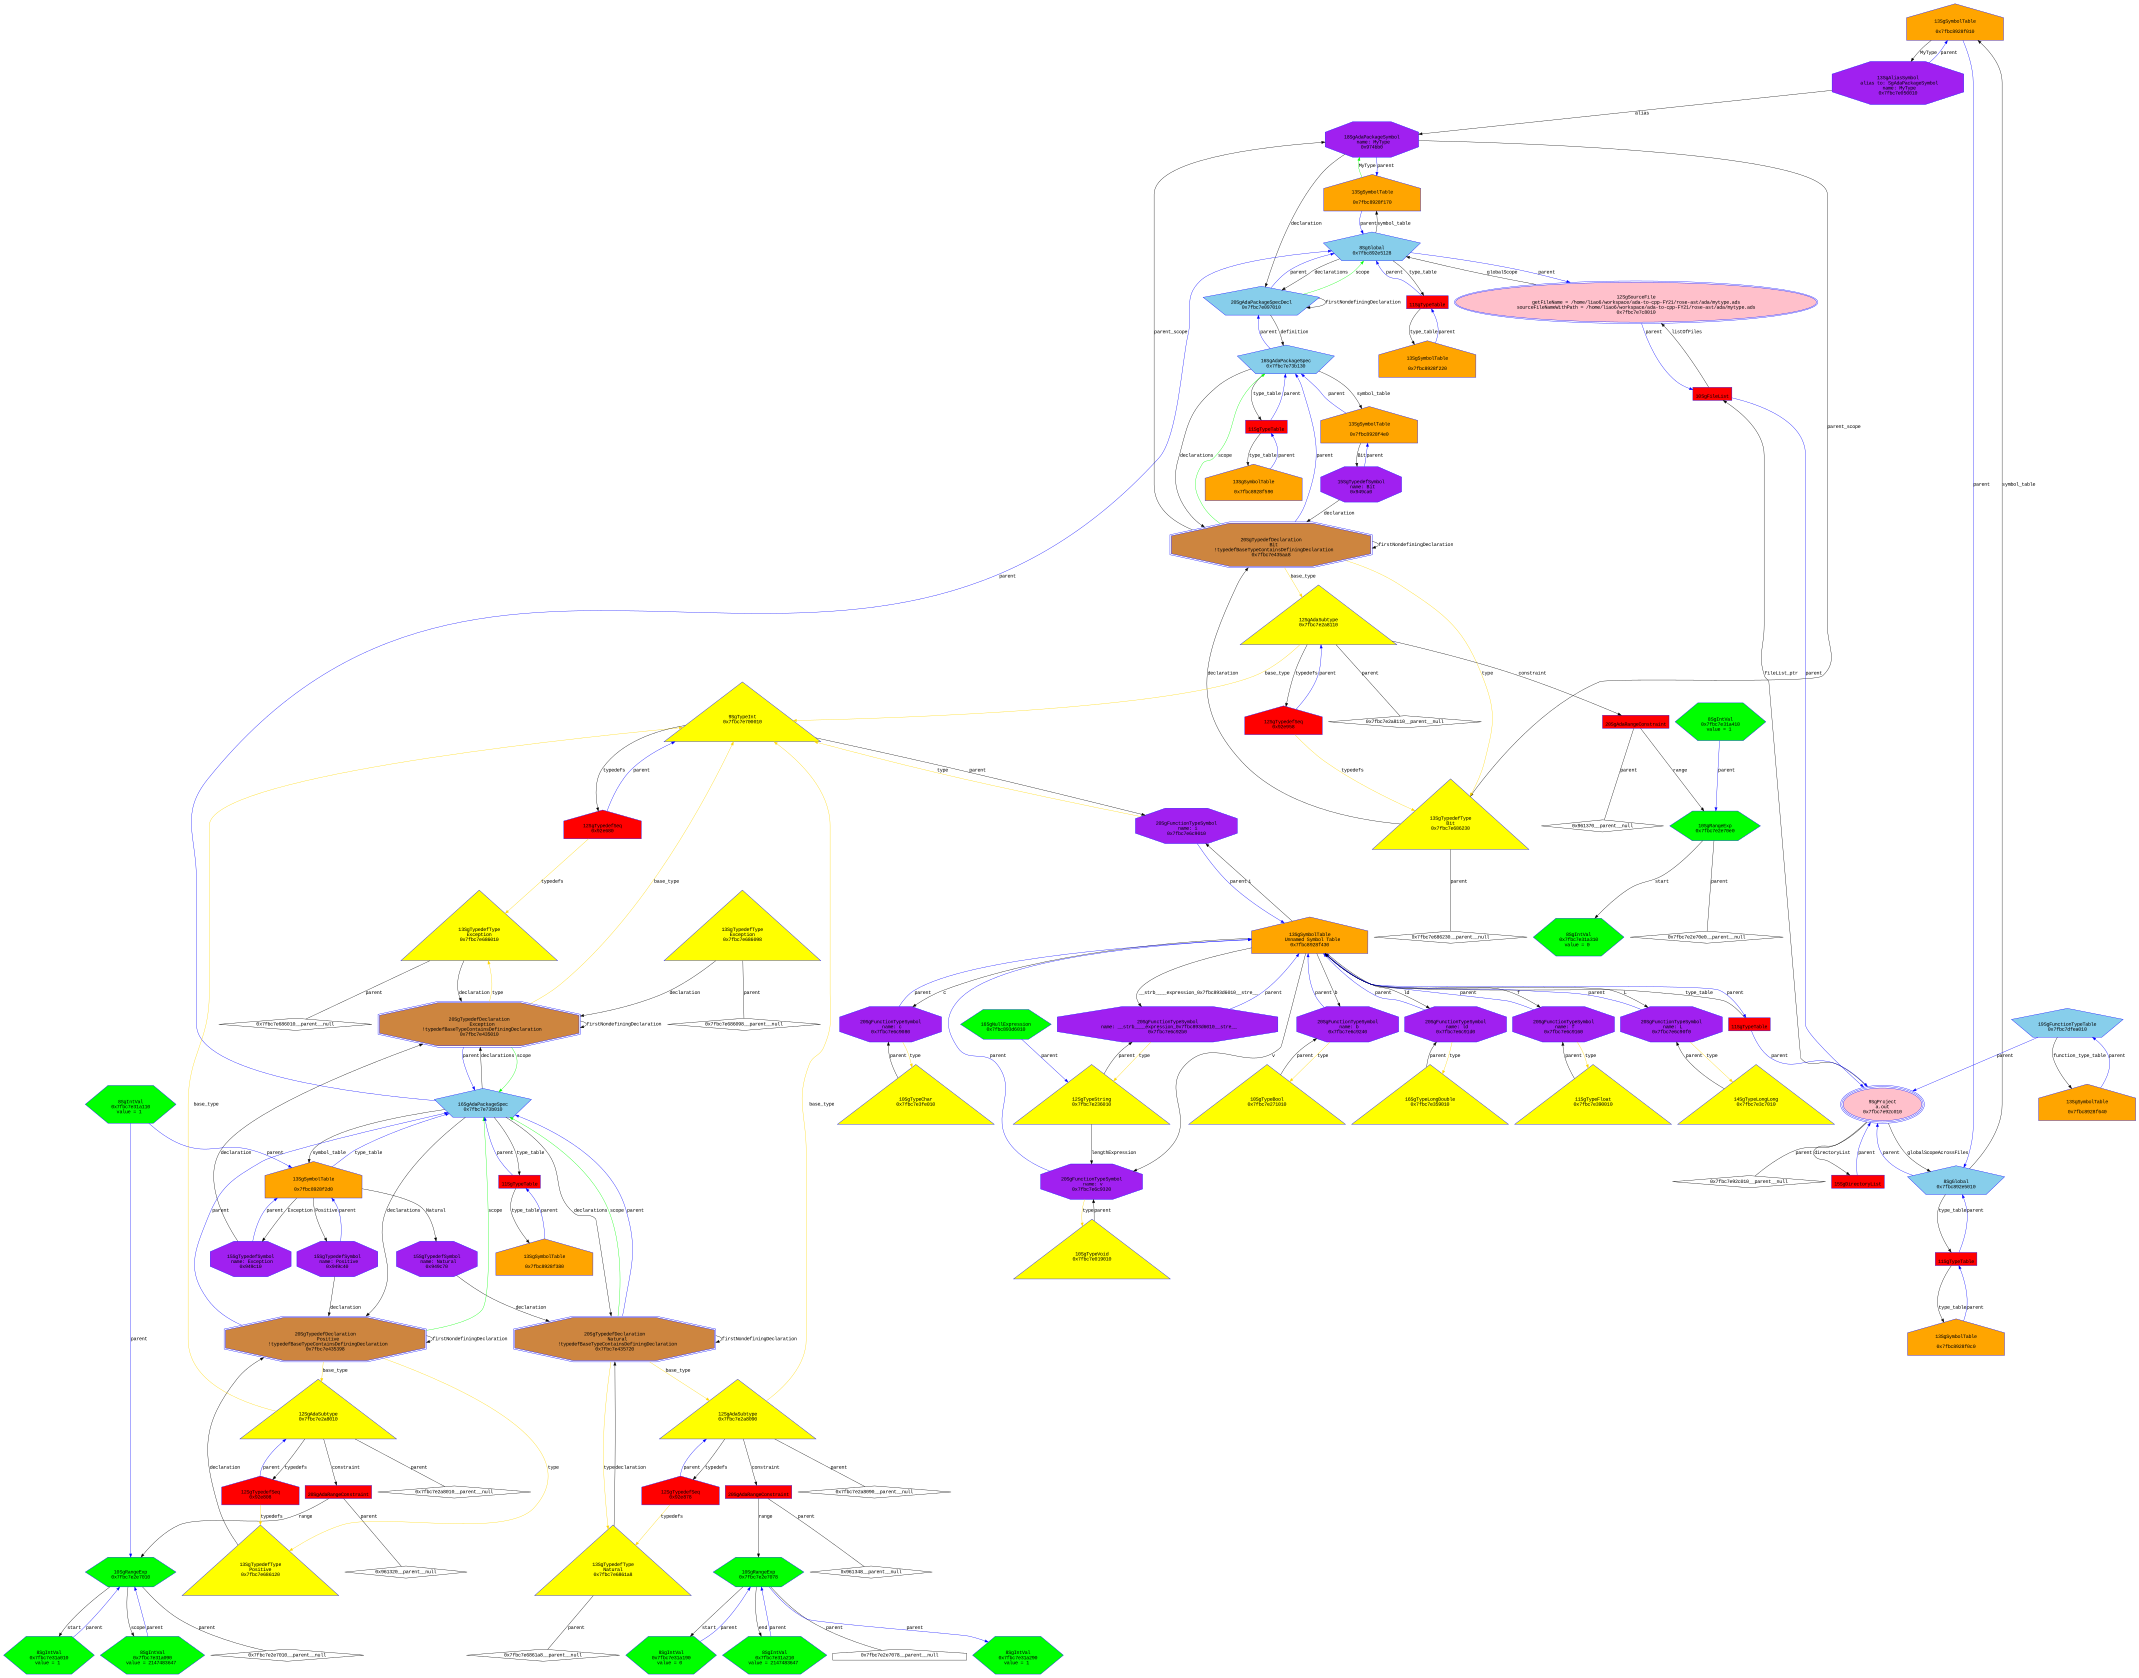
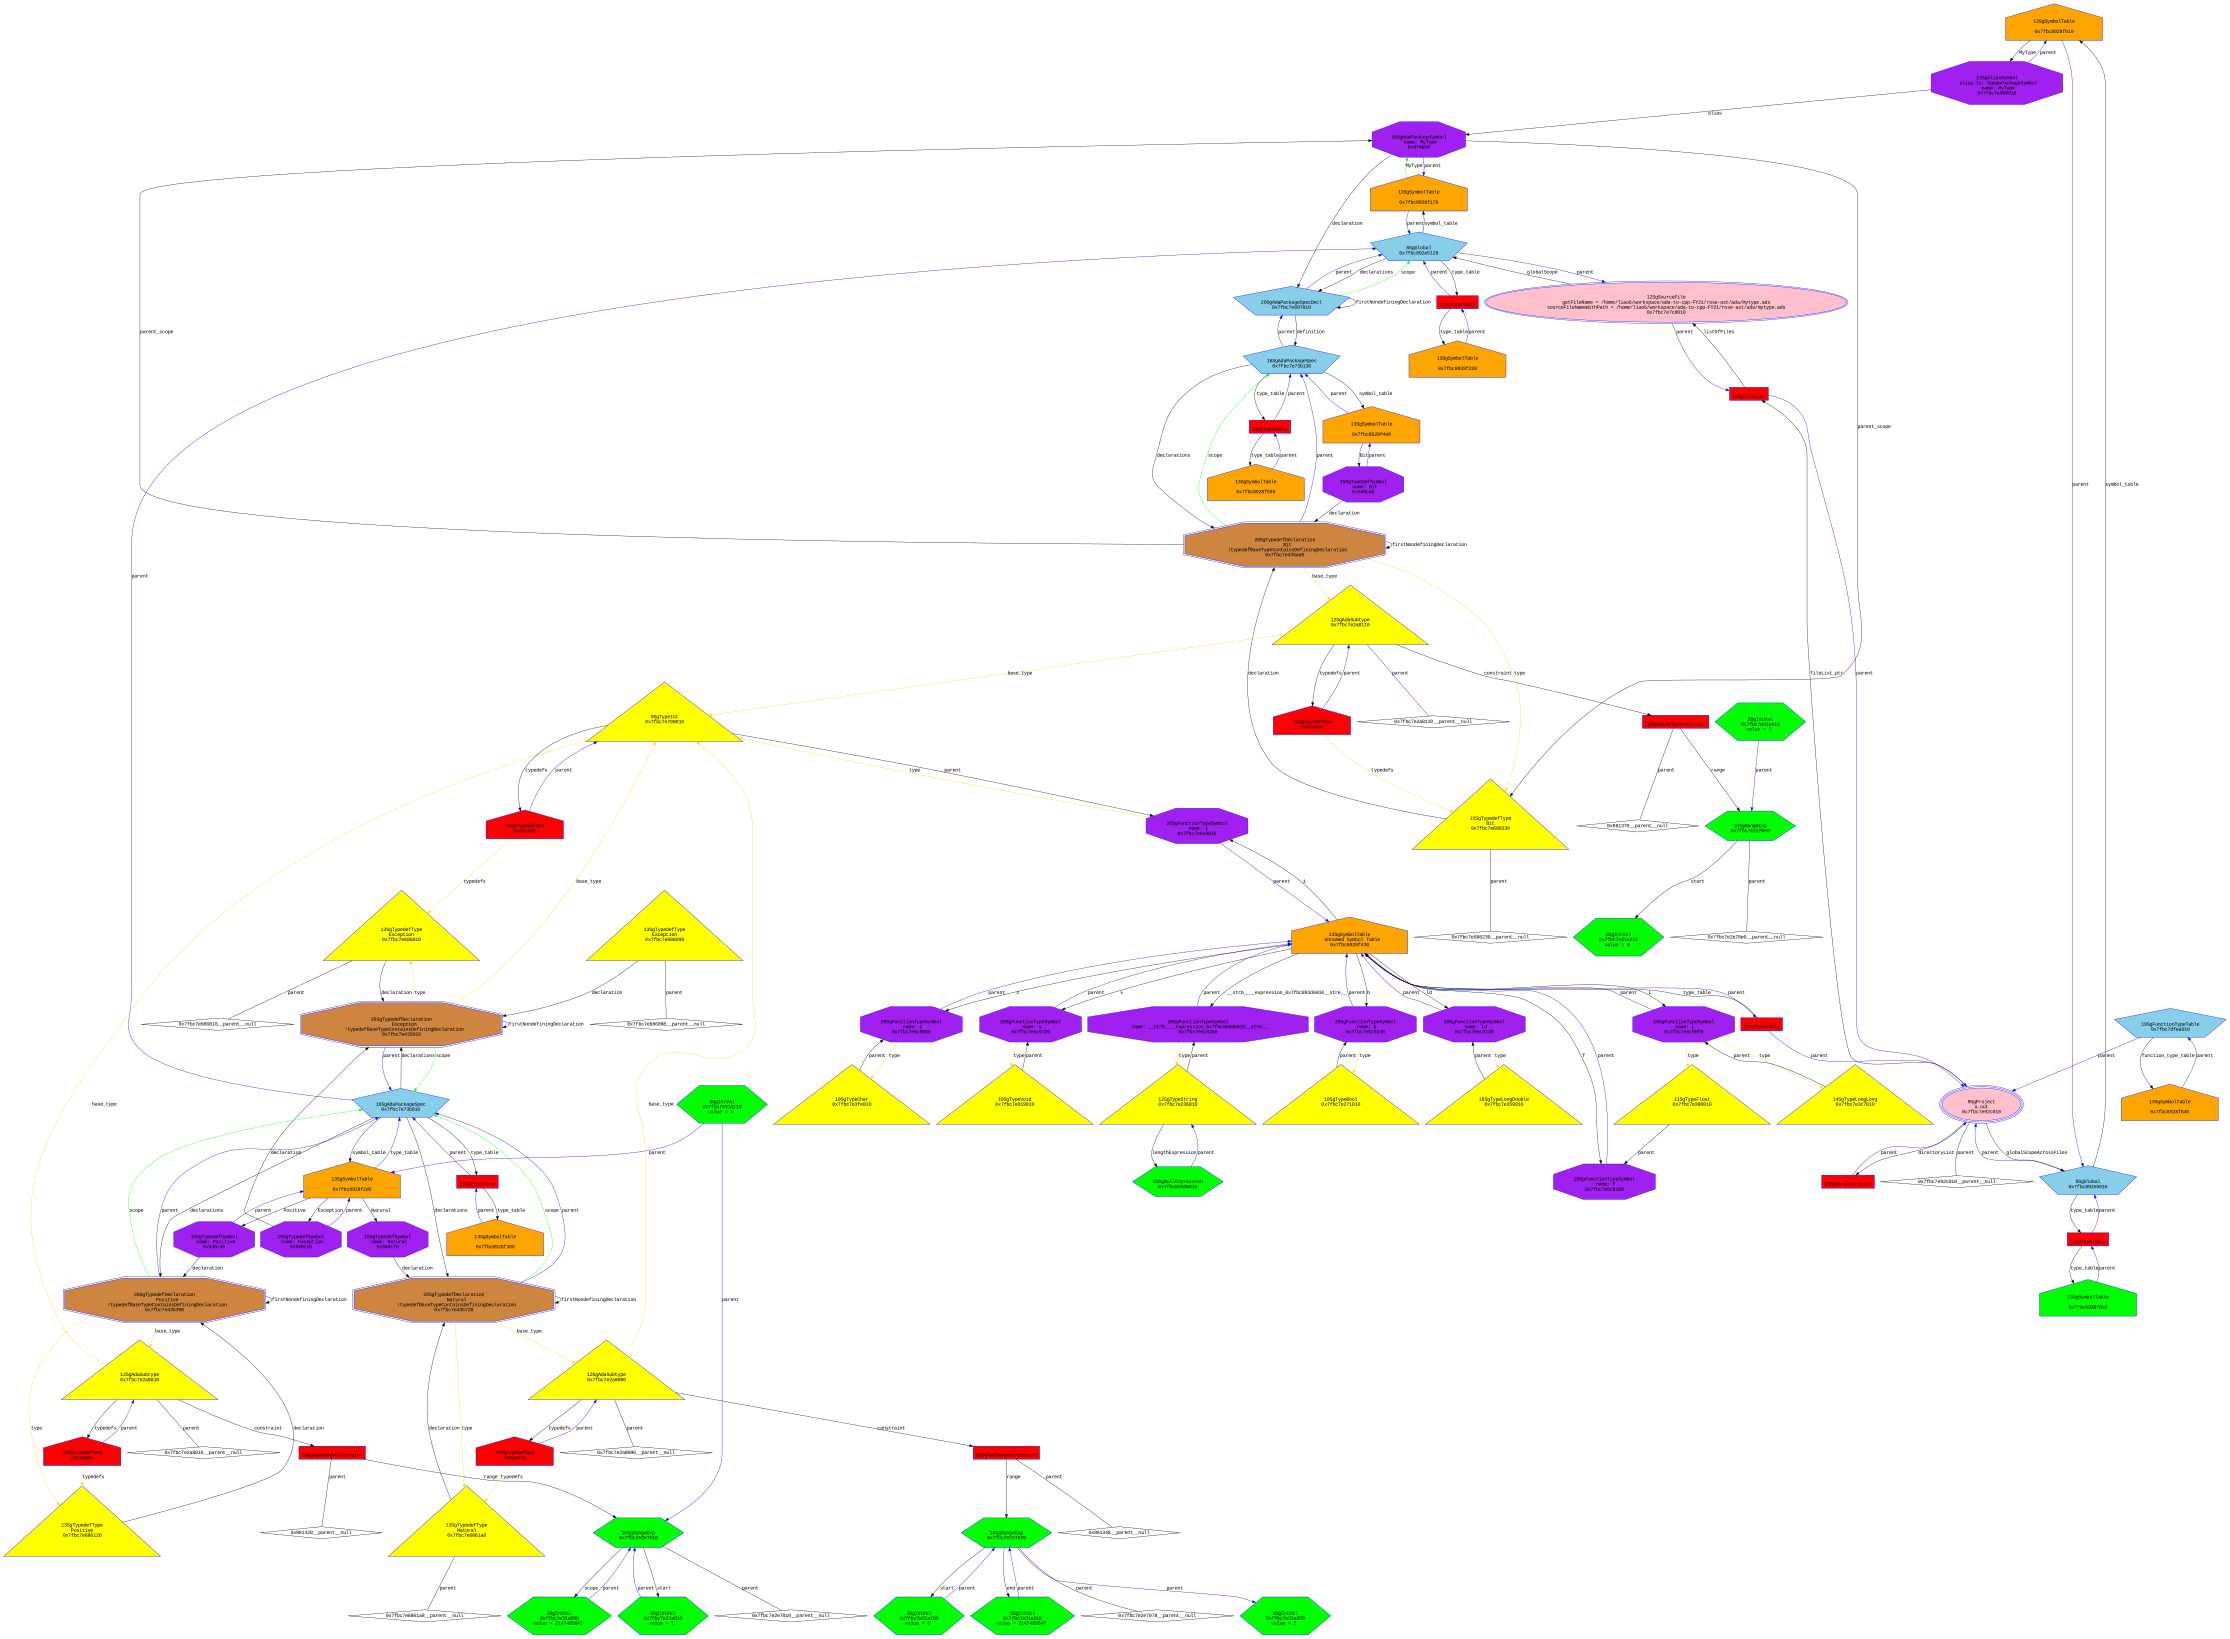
(1368, 680) -> (1398, 680)
(1583, 1053) -> (1687, 1053)
(1092, 1142) -> (1154, 1144)
(1956, 1339) -> (2088, 1300)
(900, 1655) -> (1157, 1616)
